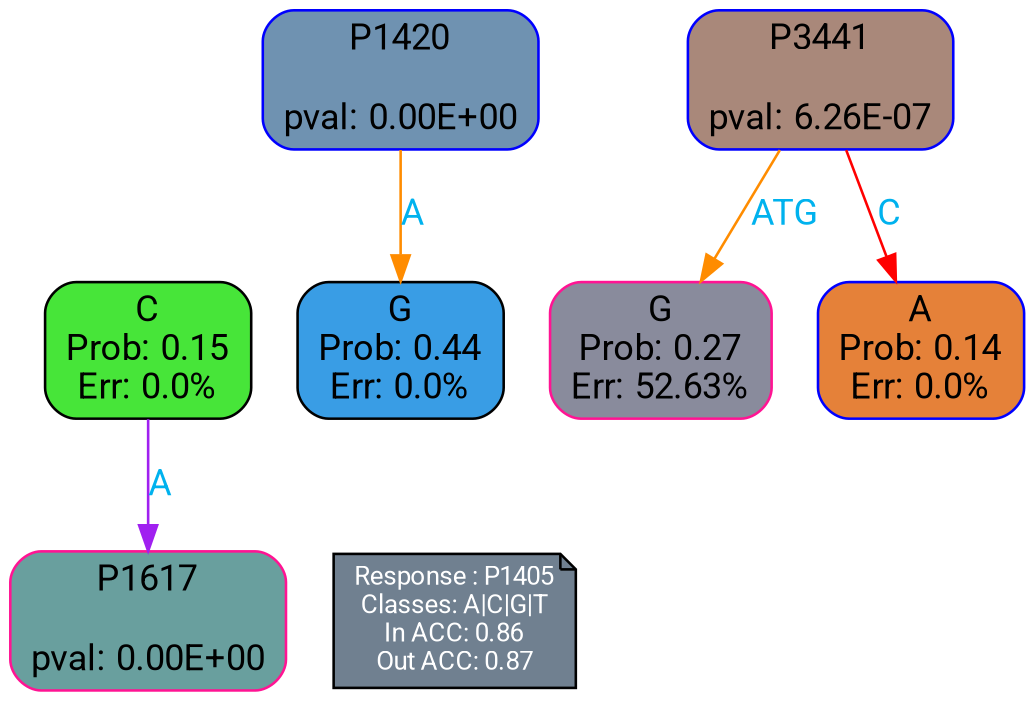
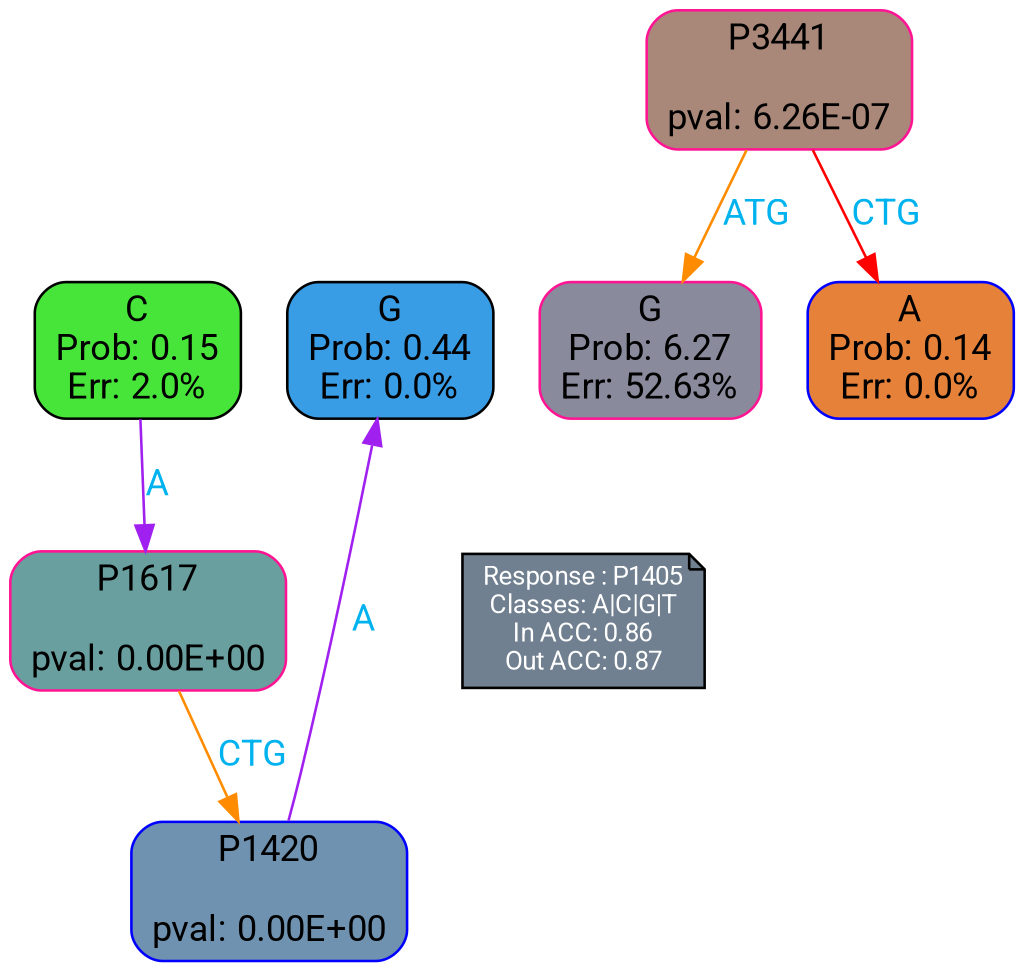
(821, 80) -> (779, 80)
(401, 202) -> (333, 634)
(890, 215) -> (888, 215)
(148, 350) -> (138, 350)
(661, 350) -> (651, 350)
none -> (203, 744)
